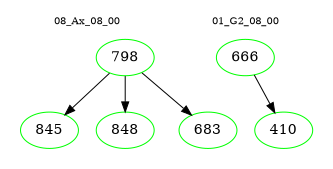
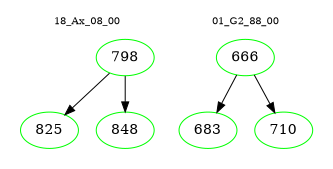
(87, 22) -> (87, 22)
(246, 22) -> (246, 22)
(156, 84) -> (229, 89)
(49, 130) -> (49, 130)
(284, 130) -> (284, 130)
